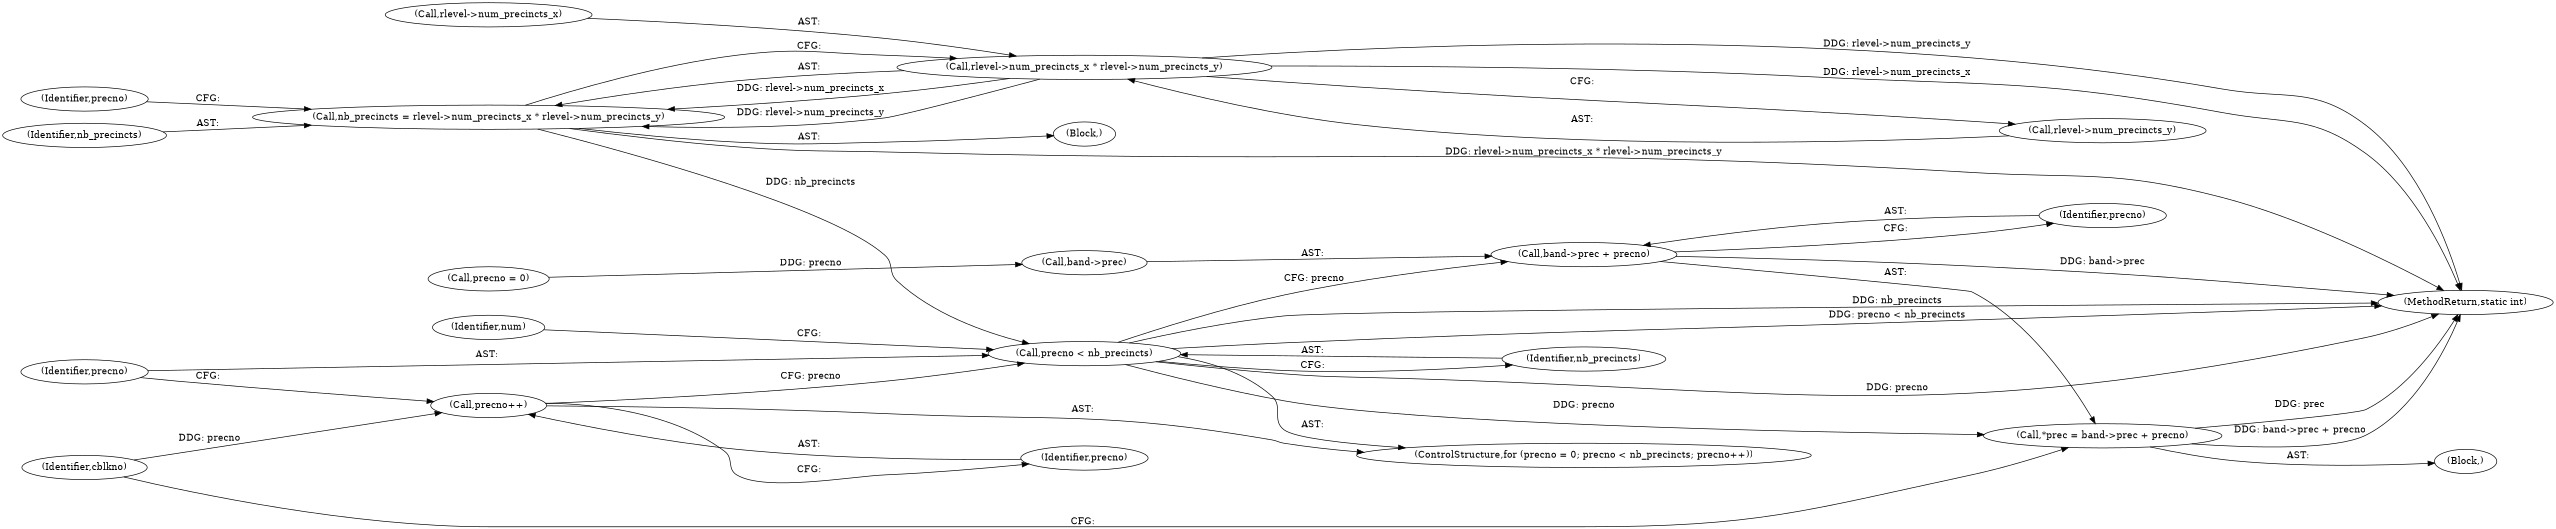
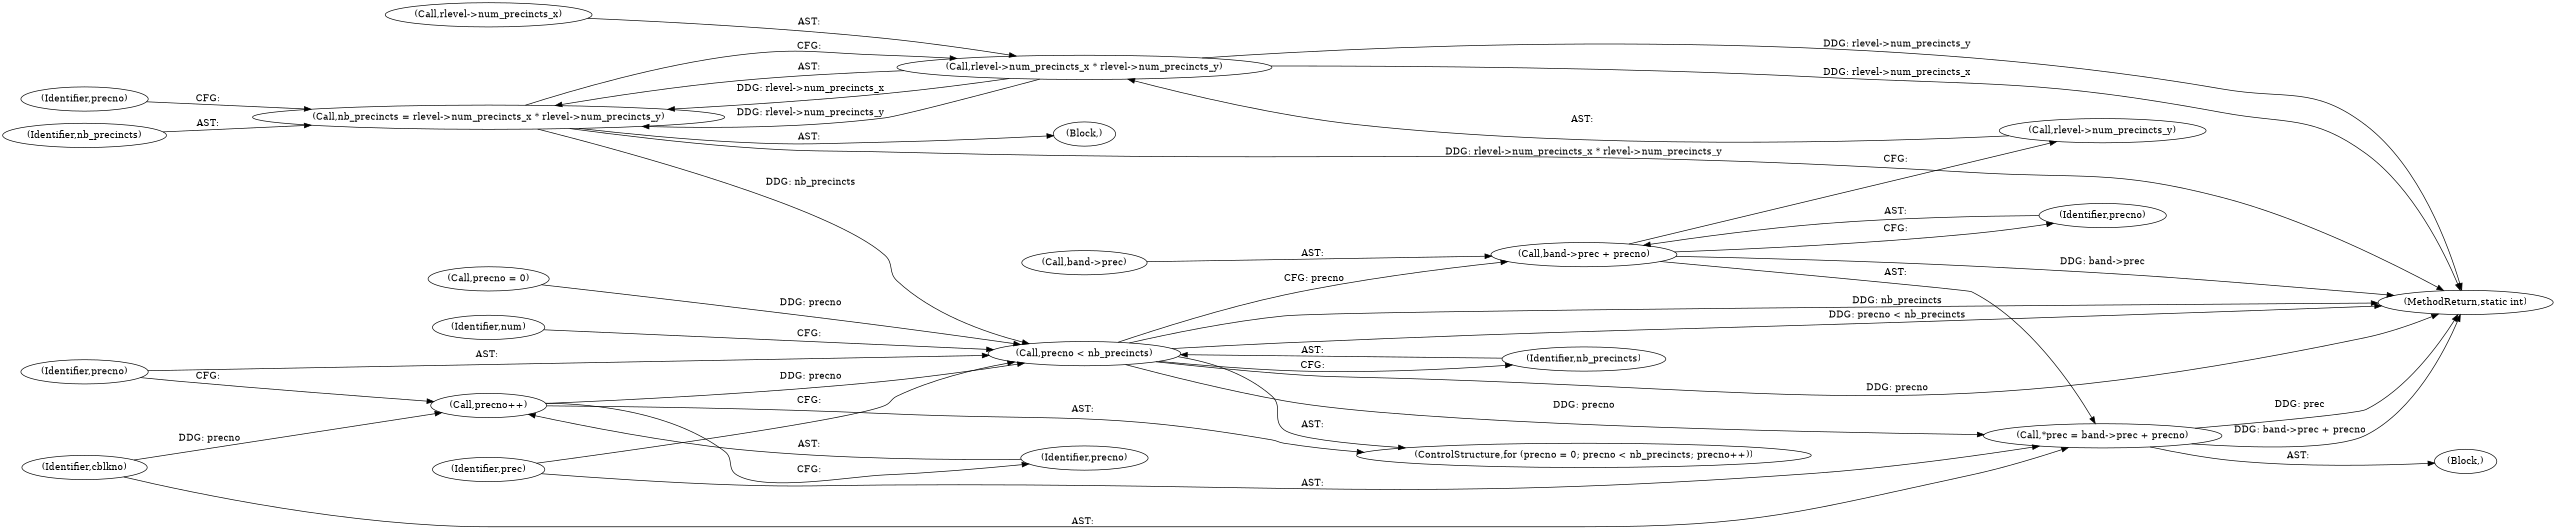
(1608, 101) -> (1839, 194)
(782, 271) -> (778, 313)
(811, 376) -> (811, 376)
none -> (489, 470)
(1084, 522) -> (1084, 522)
